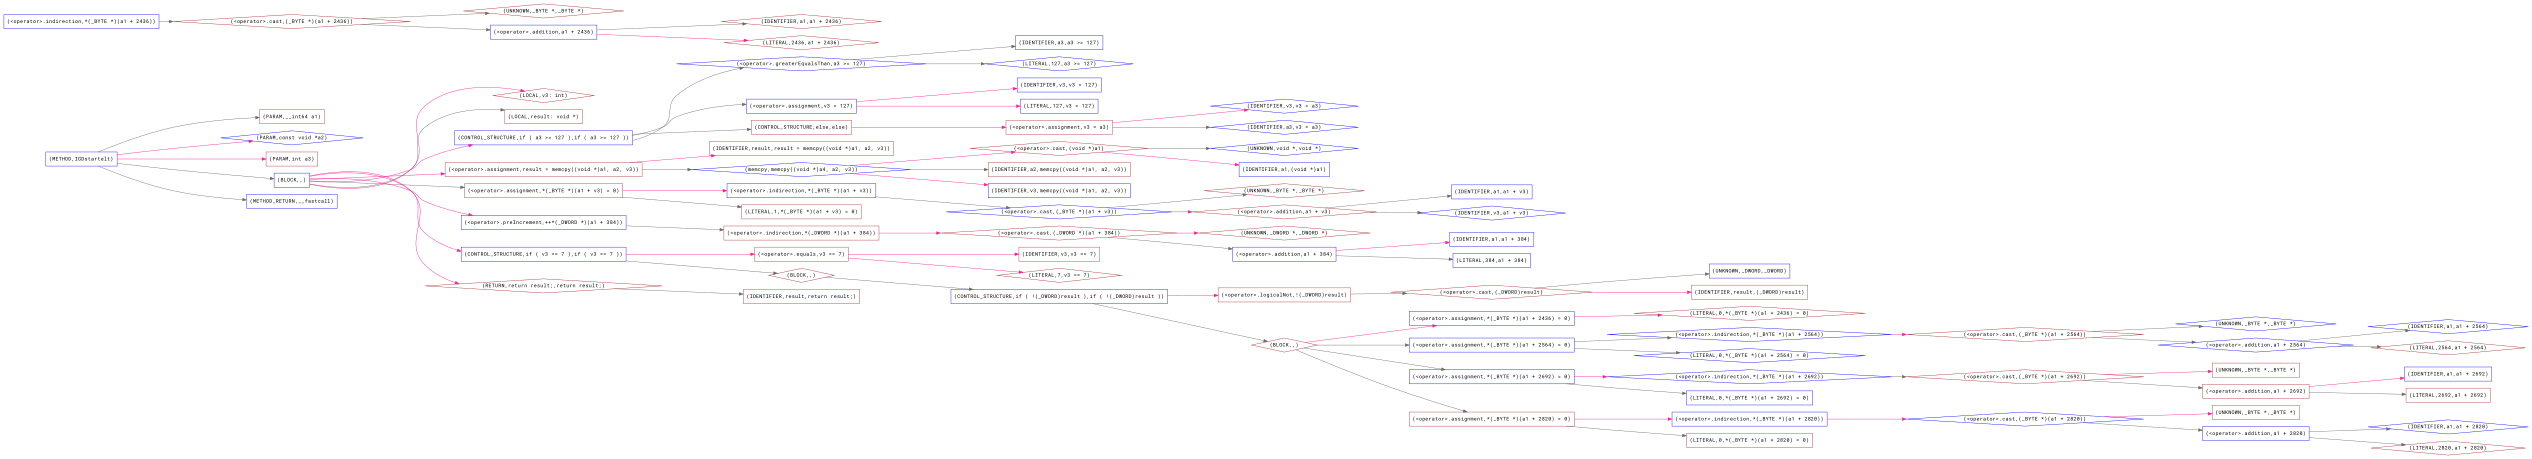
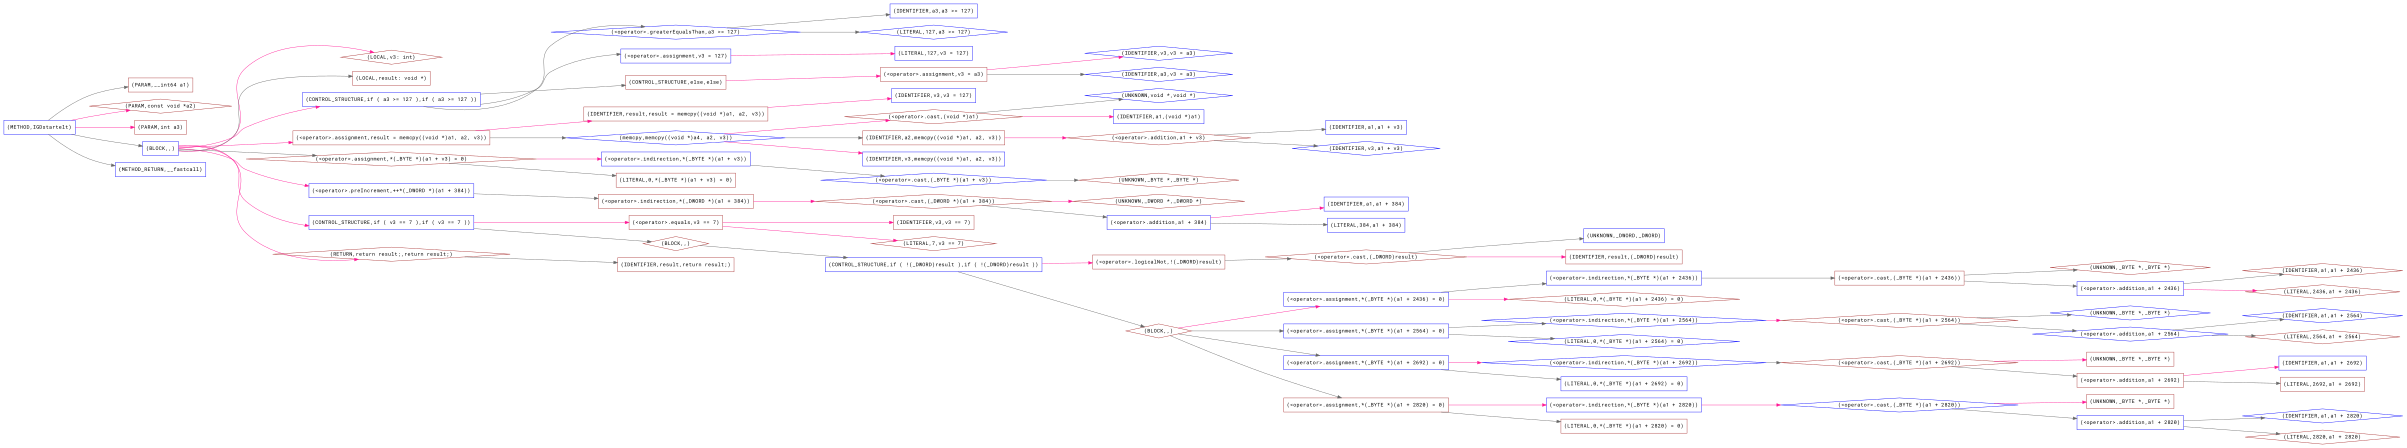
(292, 22) -> (1899, 278)
(935, 95) -> (828, 103)
(292, 138) -> (161, 106)
(544, 191) -> (391, 159)
(801, 212) -> (676, 180)
(1180, 212) -> (1034, 138)
none -> (1492, 288)
